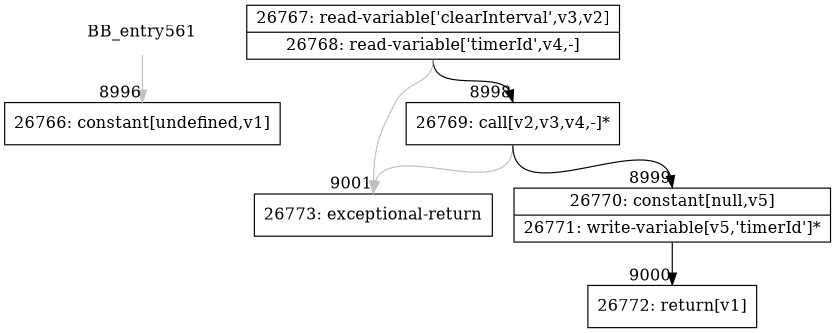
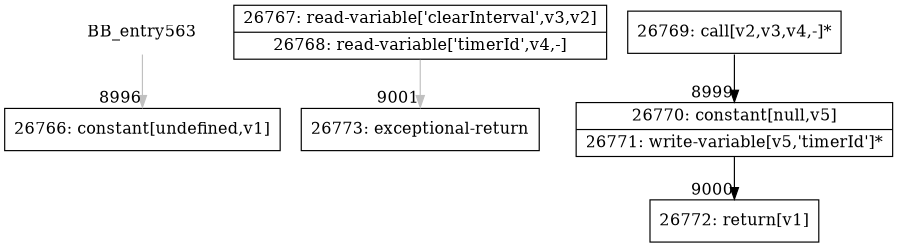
(142, 32) -> (142, 32)
(467, 81) -> none
(449, 170) -> none
